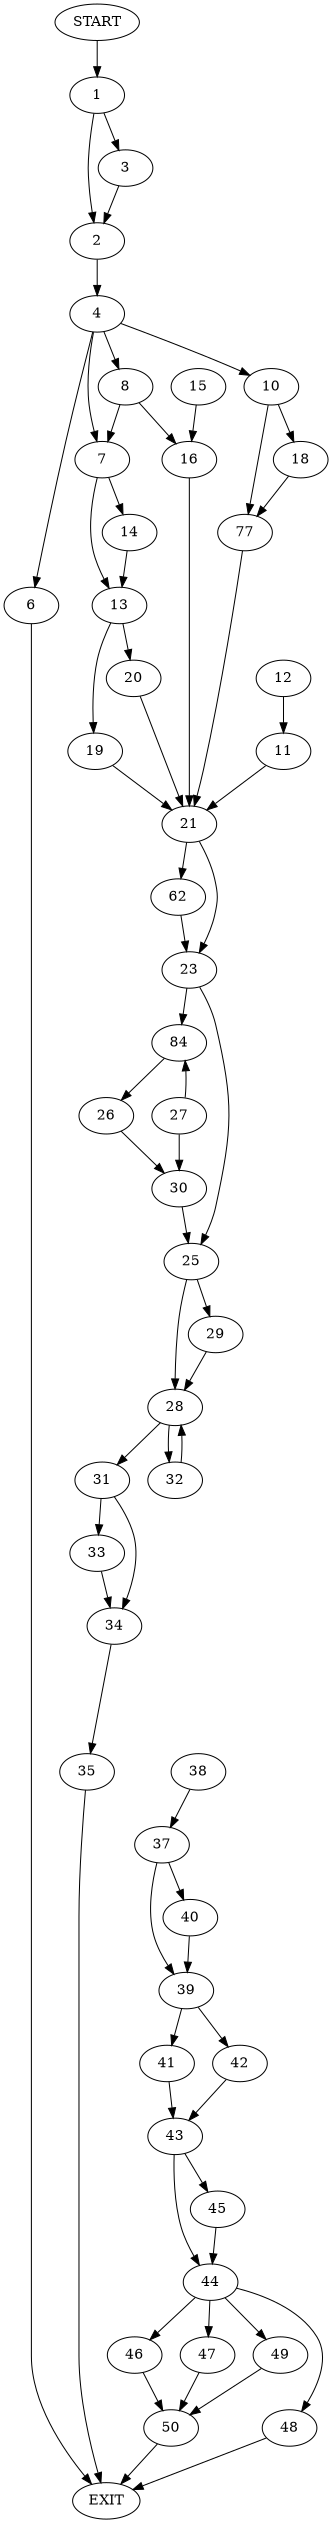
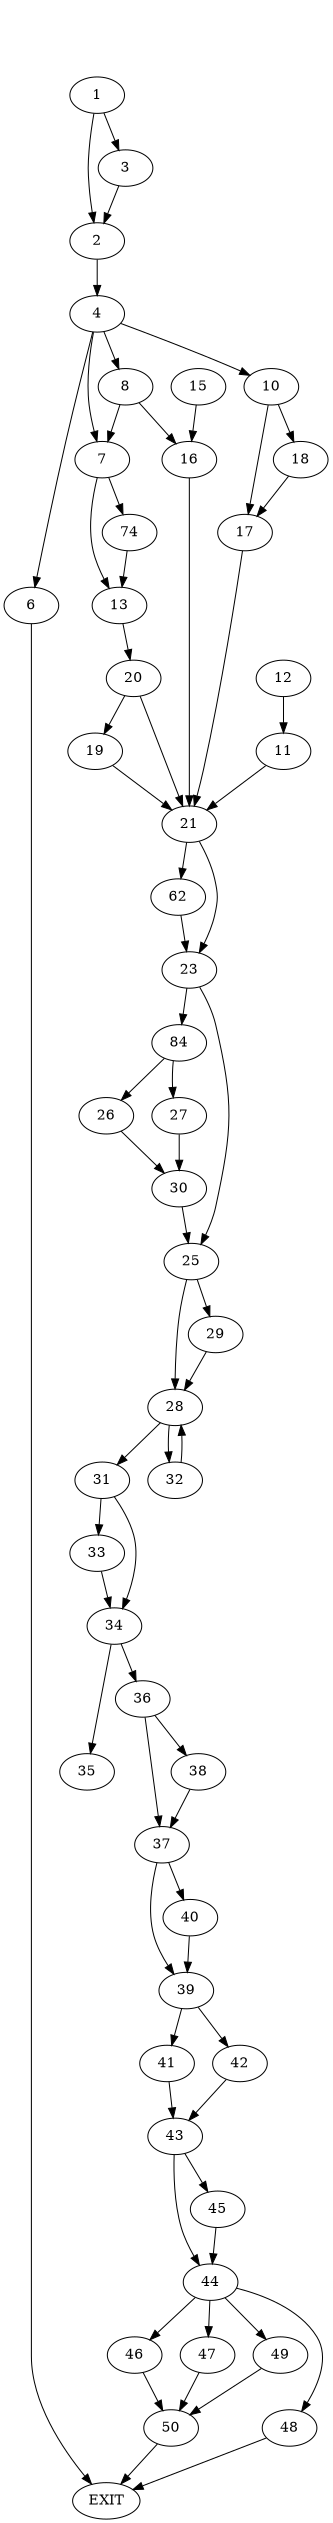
(97, 22) -> none
(130, 533) -> (130, 533)
(245, 533) -> (245, 533)
(95, 671) -> (117, 710)
(186, 1084) -> (172, 1074)
none -> (143, 1699)
(79, 2132) -> none
